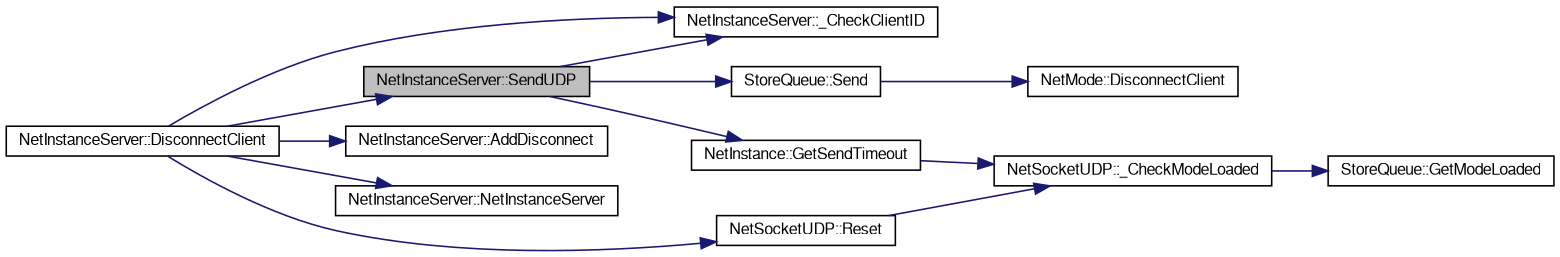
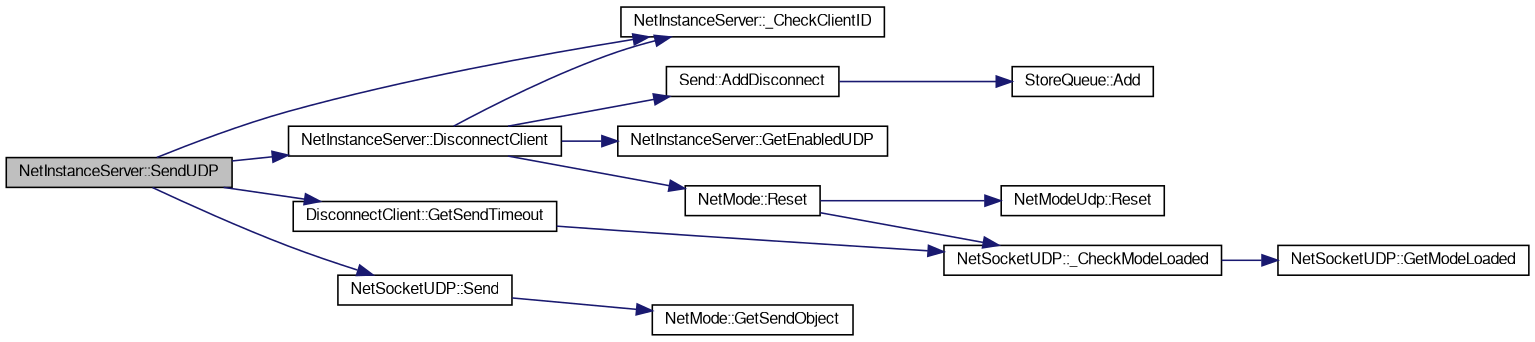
(806, 82) -> (425, 290)
none -> (1083, 82)
(1133, 82) -> (753, 320)
(302, 113) -> (252, 159)
(477, 141) -> (753, 82)
(806, 155) -> (425, 216)
(1441, 171) -> (1403, 260)
(477, 201) -> (753, 141)
none -> (1083, 201)
(806, 231) -> (753, 201)
